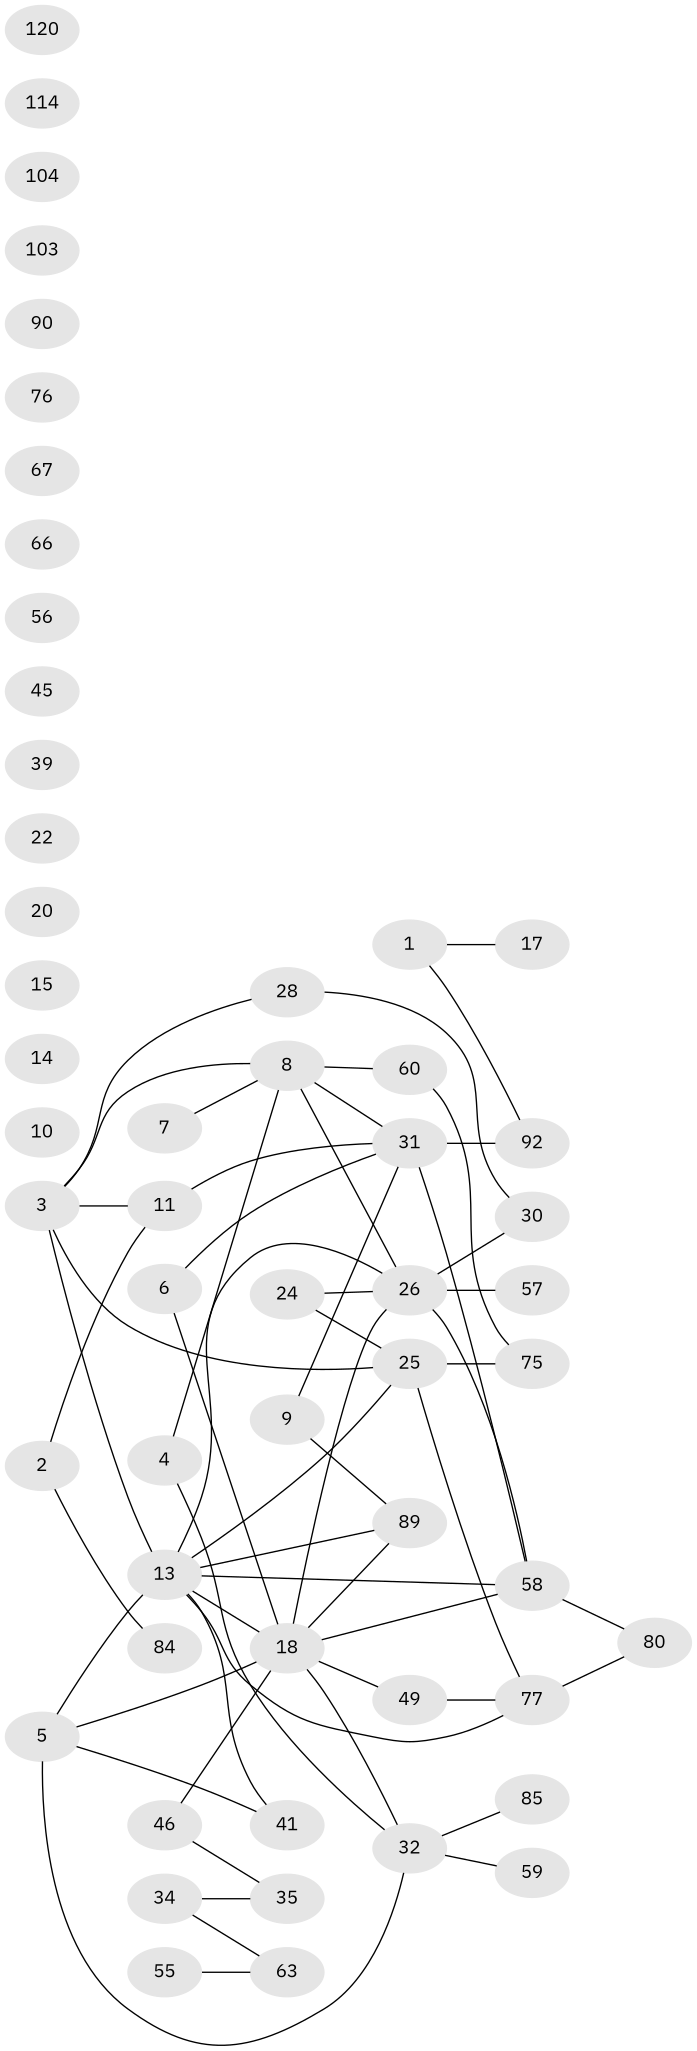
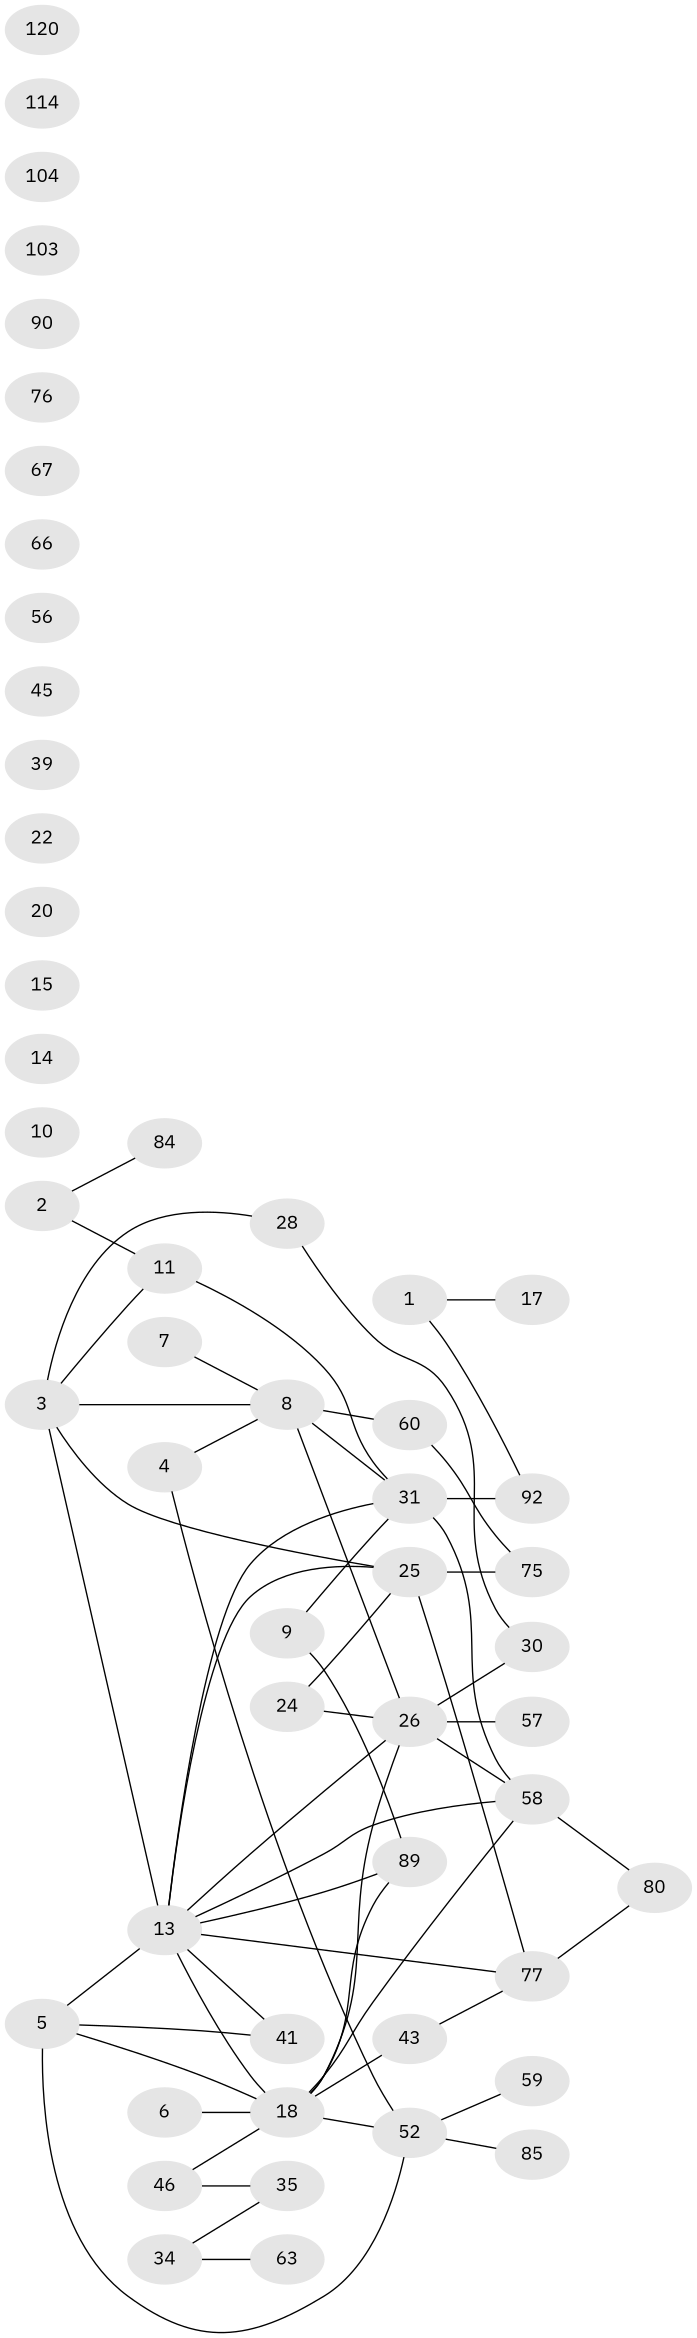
(273, 1199) -> (221, 1627)
(410, 1700) -> (410, 2039)
(410, 1848) -> (410, 2133)
(165, 1972) -> none
